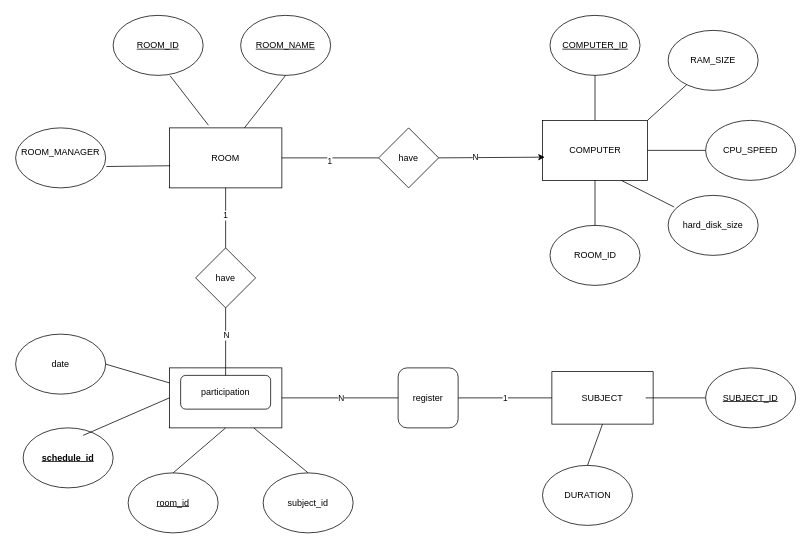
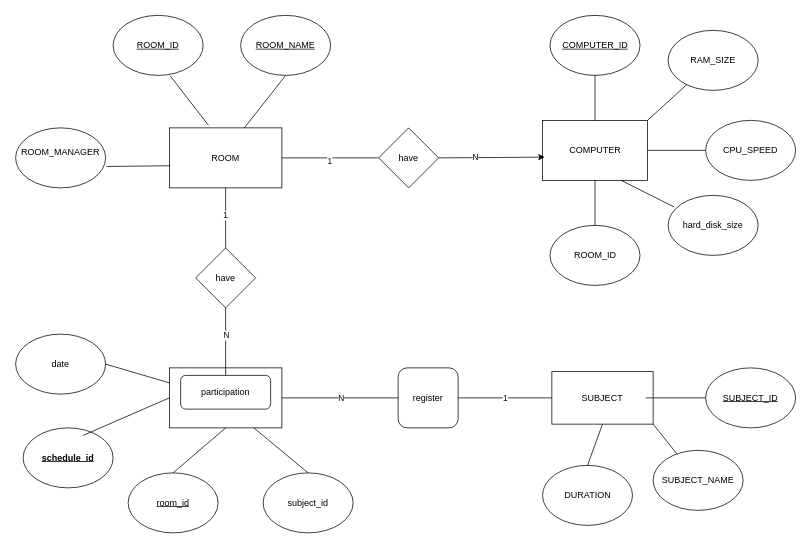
none -> (665, 439)
none -> (698, 480)
